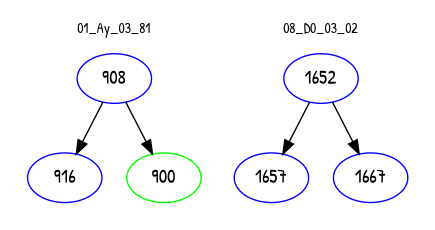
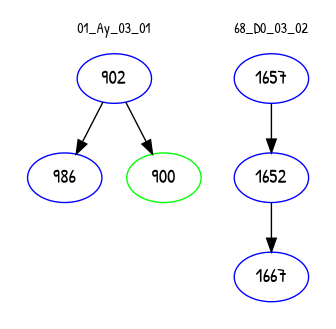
(114, 30) -> (114, 30)
(321, 30) -> (271, 30)
(114, 79) -> (114, 79)
(299, 122) -> (271, 121)
(65, 178) -> (65, 178)
